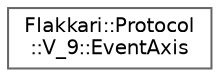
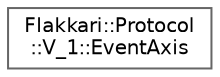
(110, 38) -> (110, 38)
